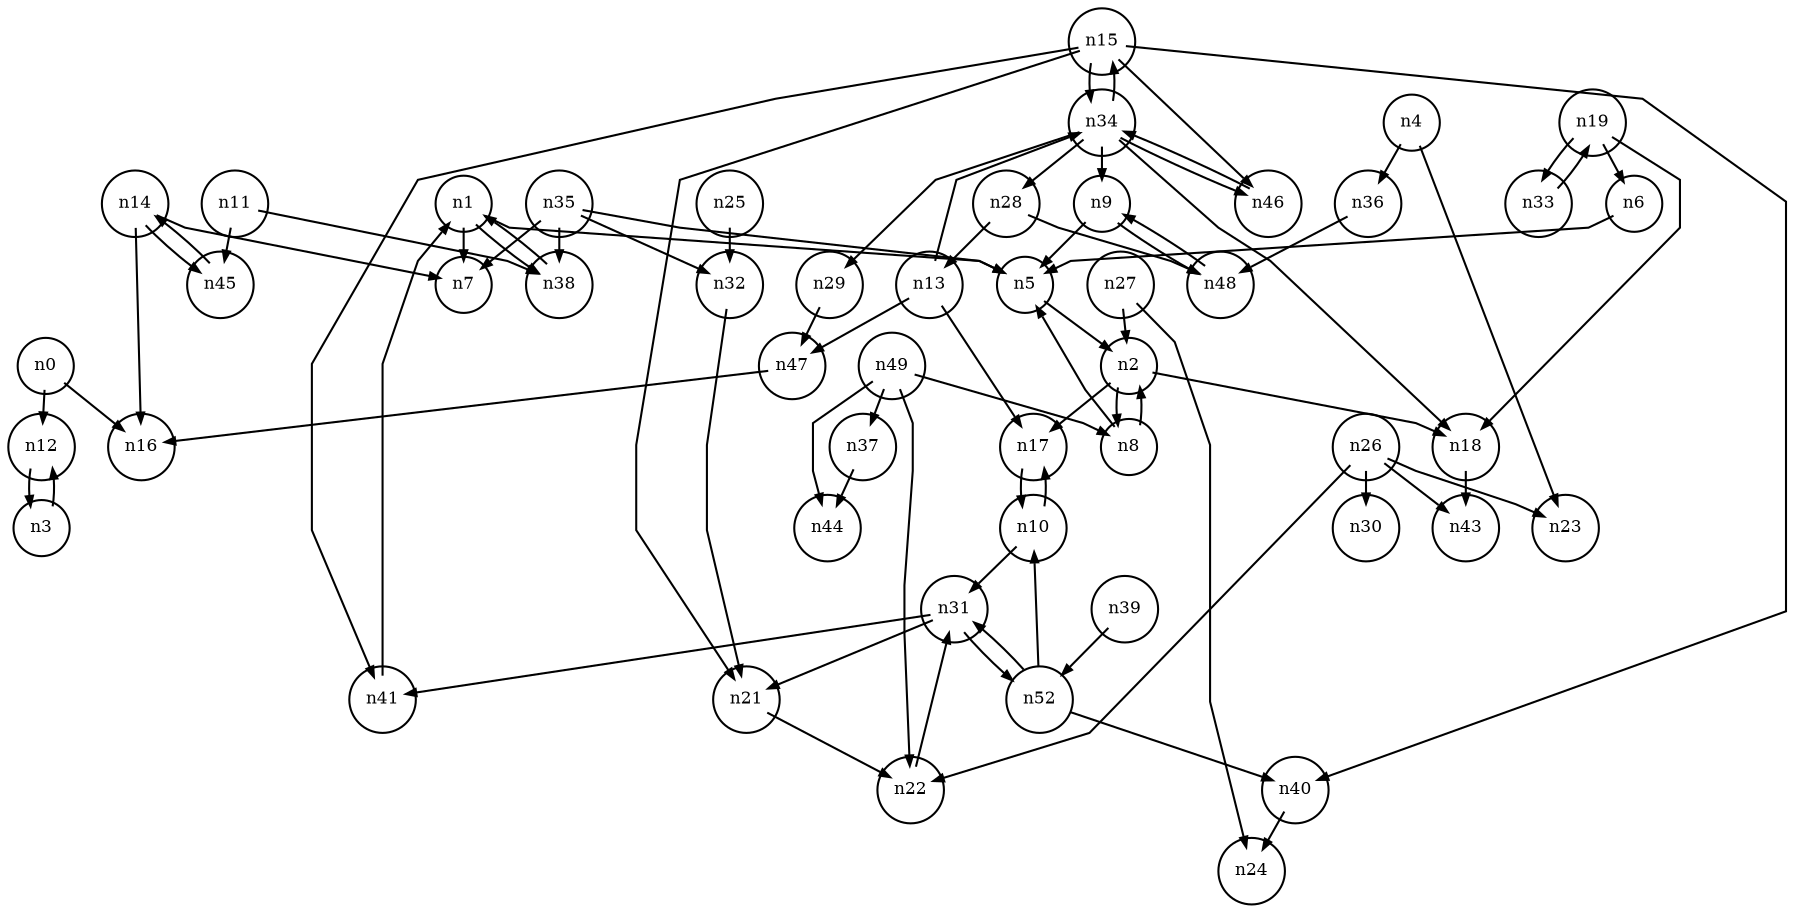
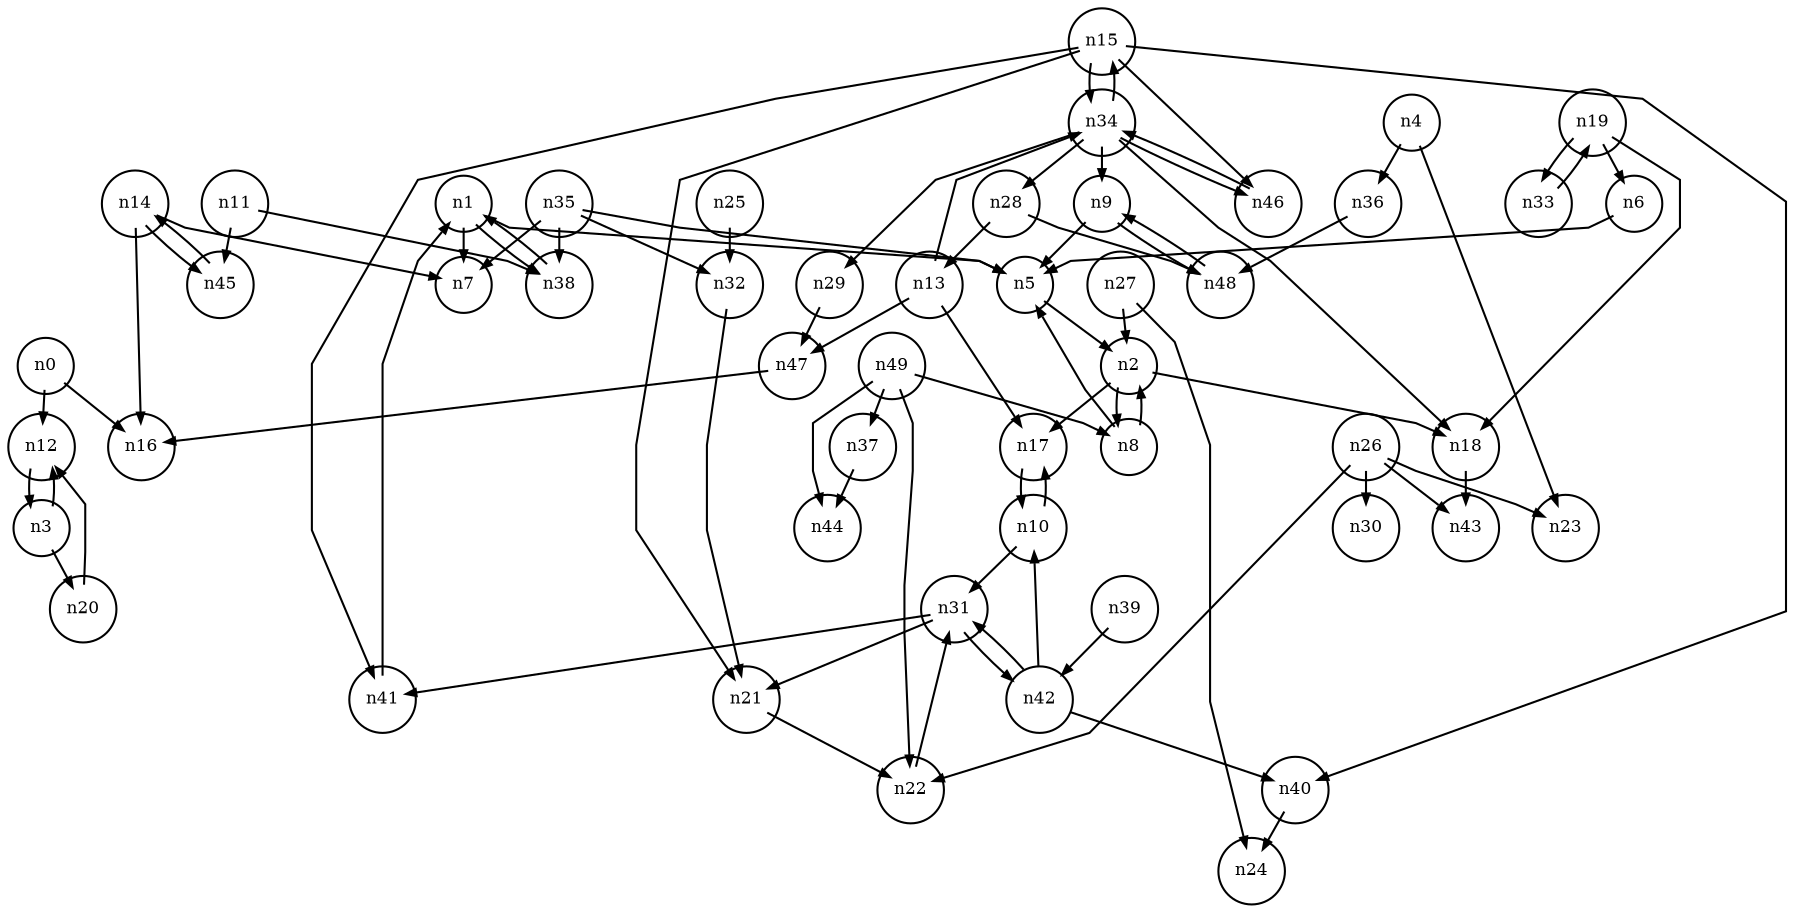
none -> (83, 609)
(1040, 700) -> (1040, 700)
